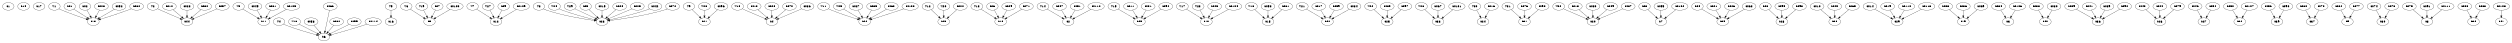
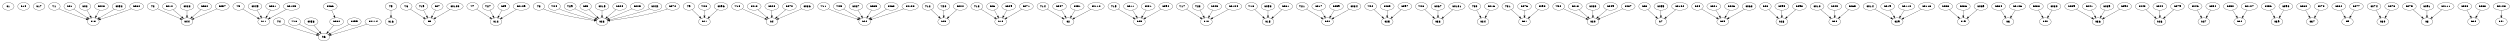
(327, 21) -> (333, 13)
